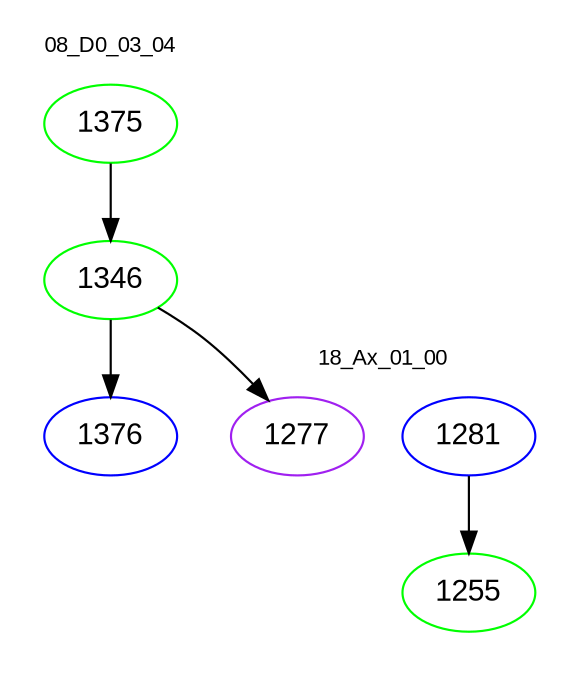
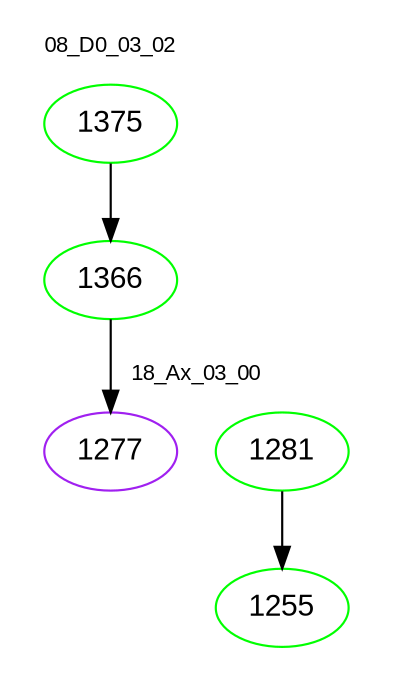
(111, 47) -> (111, 47)
(111, 280) -> (111, 280)
(383, 359) -> (196, 374)
(111, 436) -> none
(469, 436) -> (282, 452)
